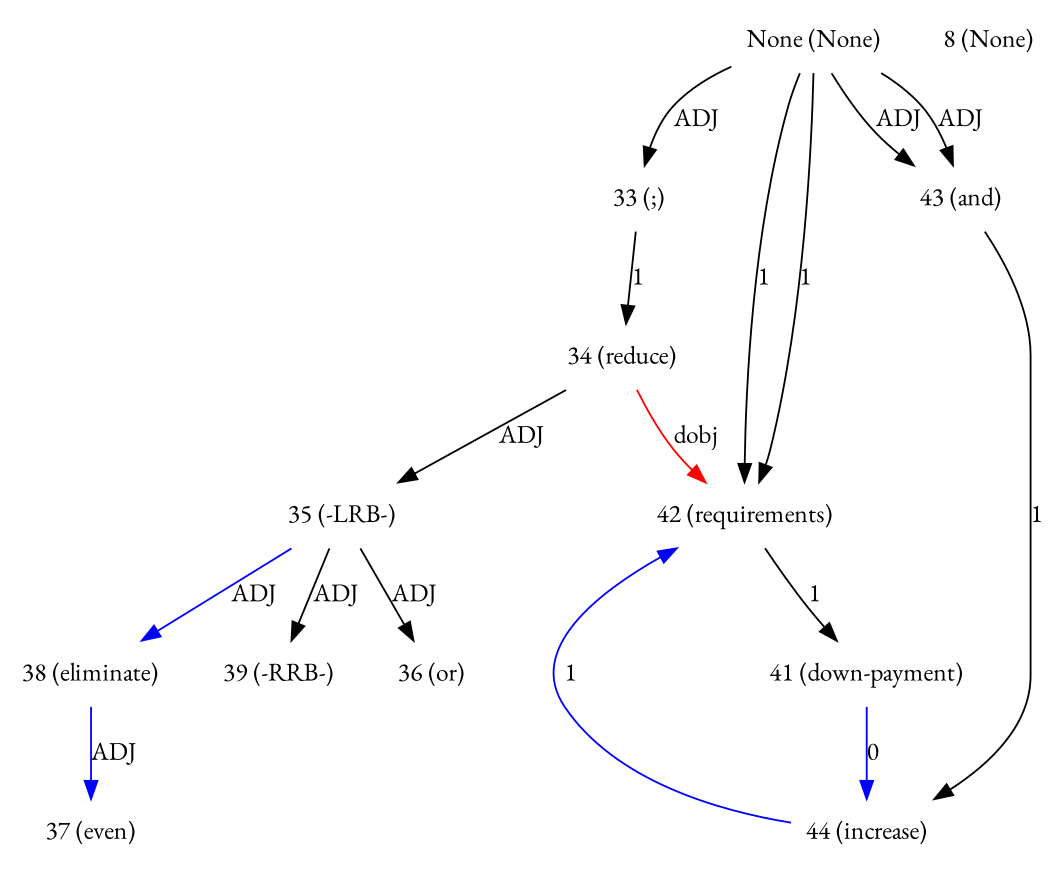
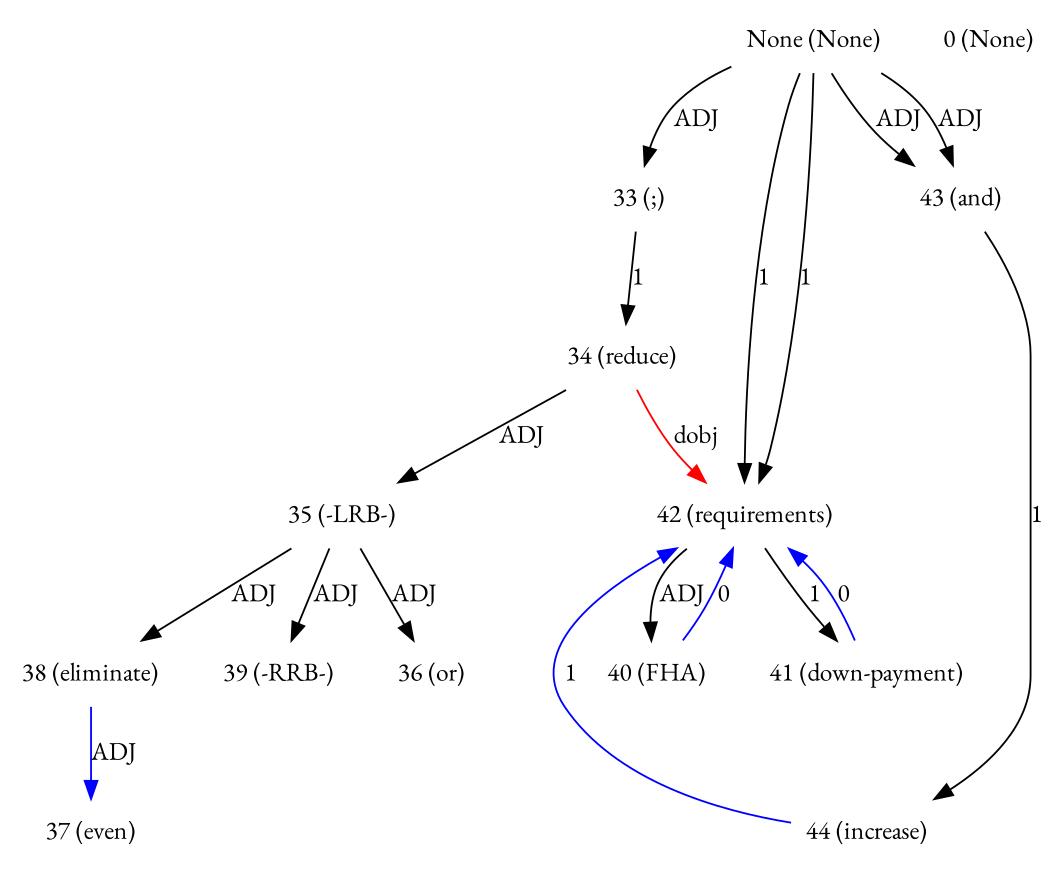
(989, 40) -> (989, 40)
(225, 590) -> (225, 590)
none -> (657, 674)
(867, 744) -> (833, 598)
